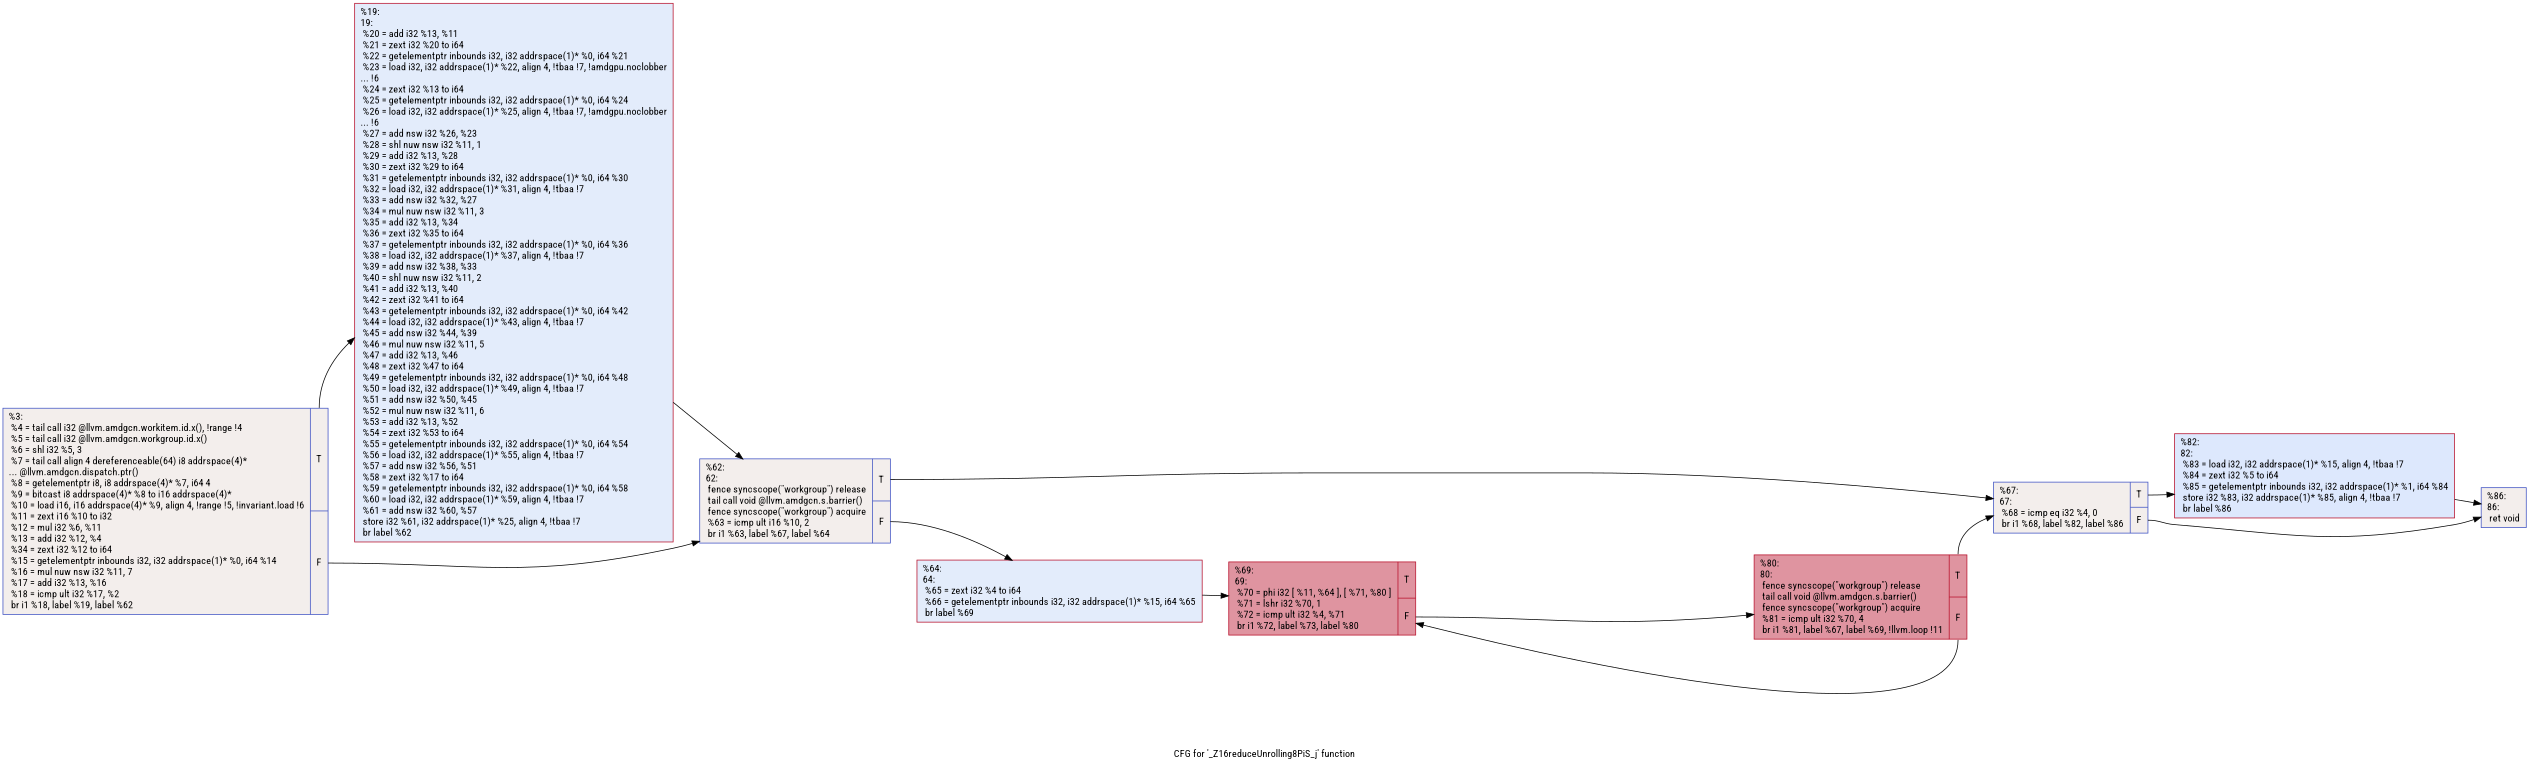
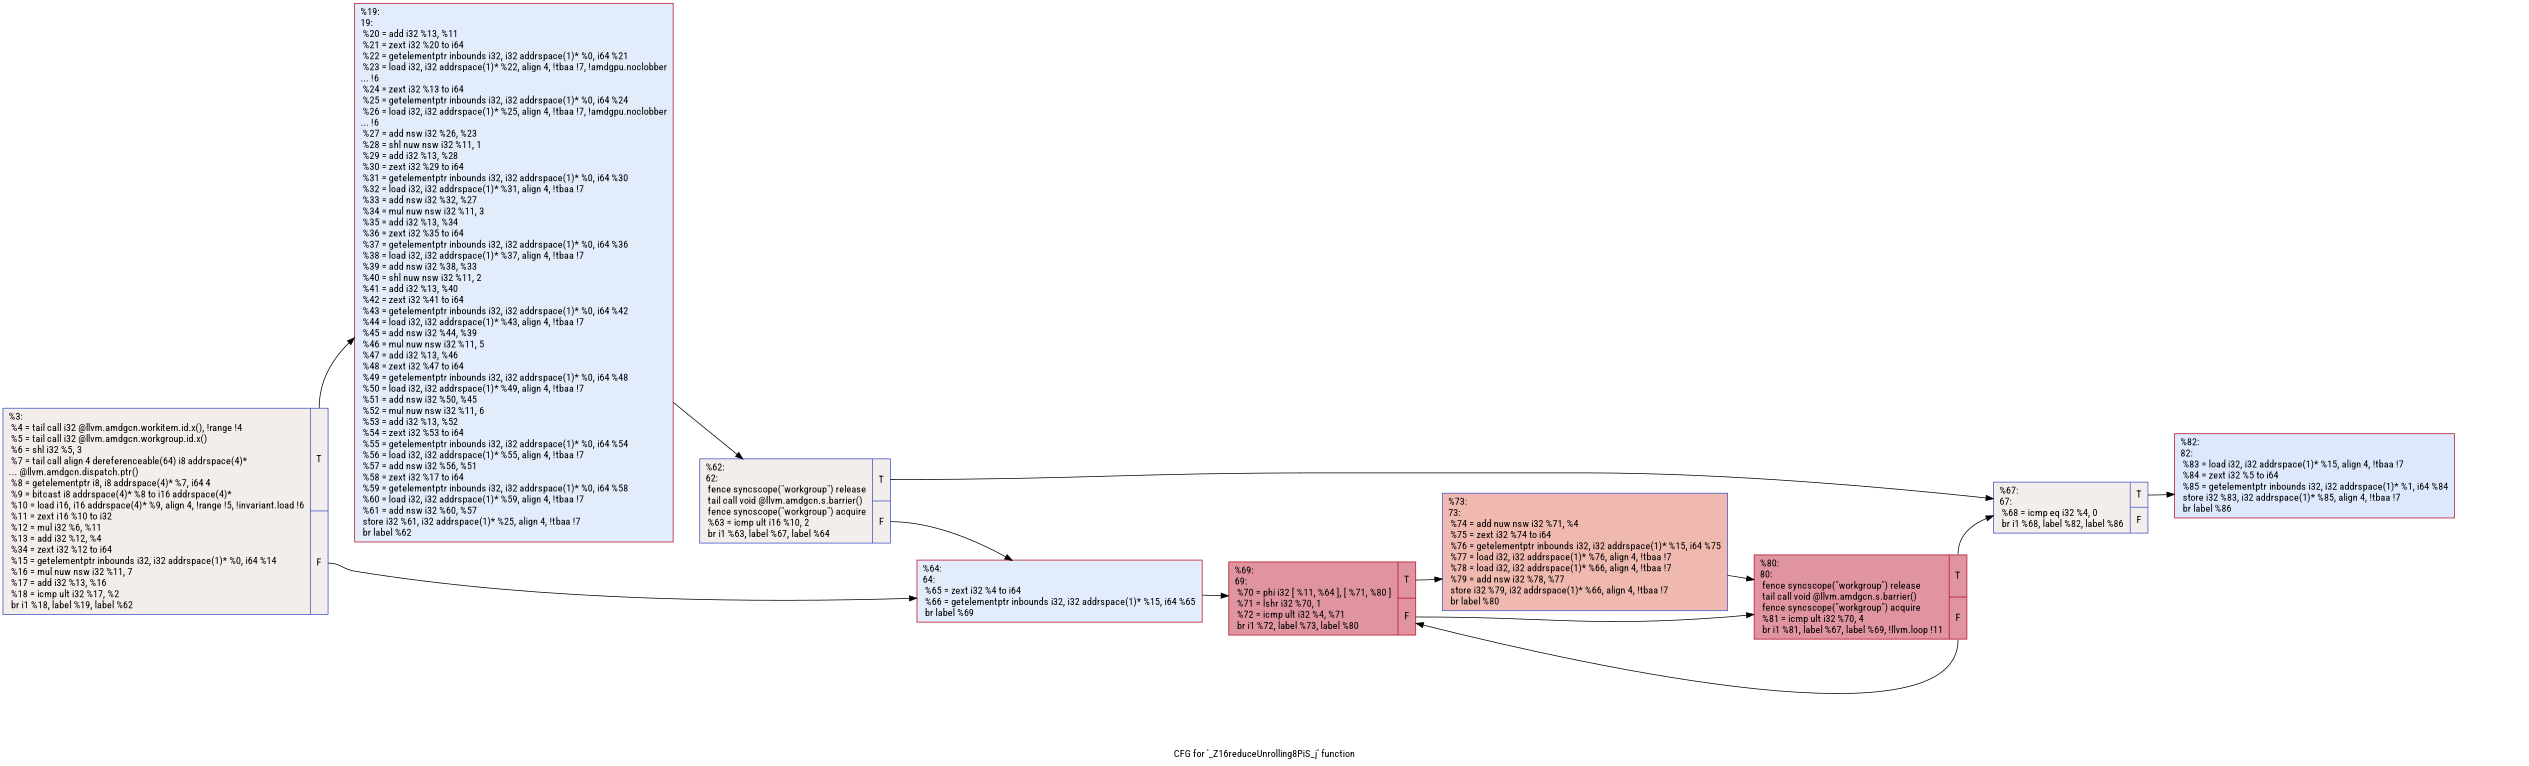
(2504, 508) -> none
none -> (1585, 552)
(511, 567) -> (617, 596)
